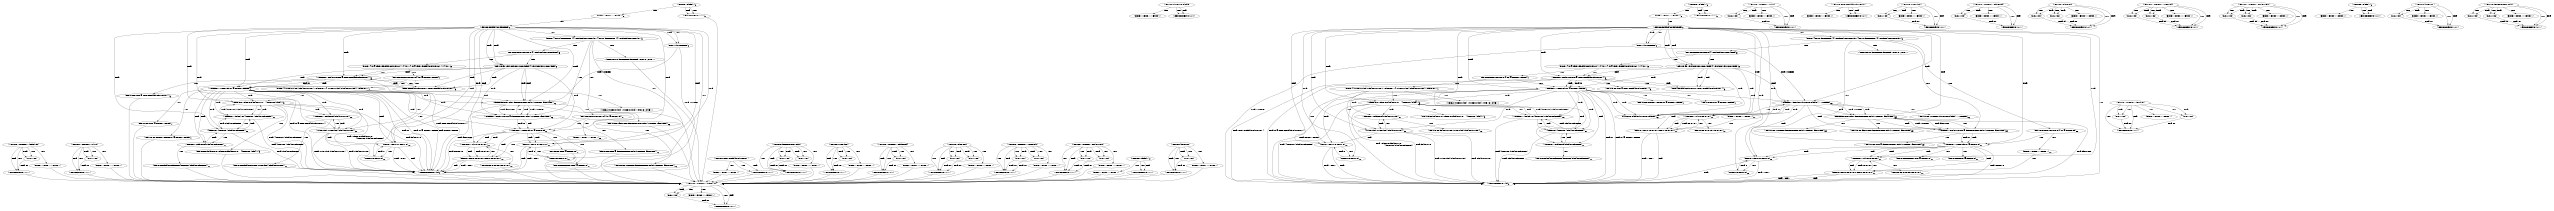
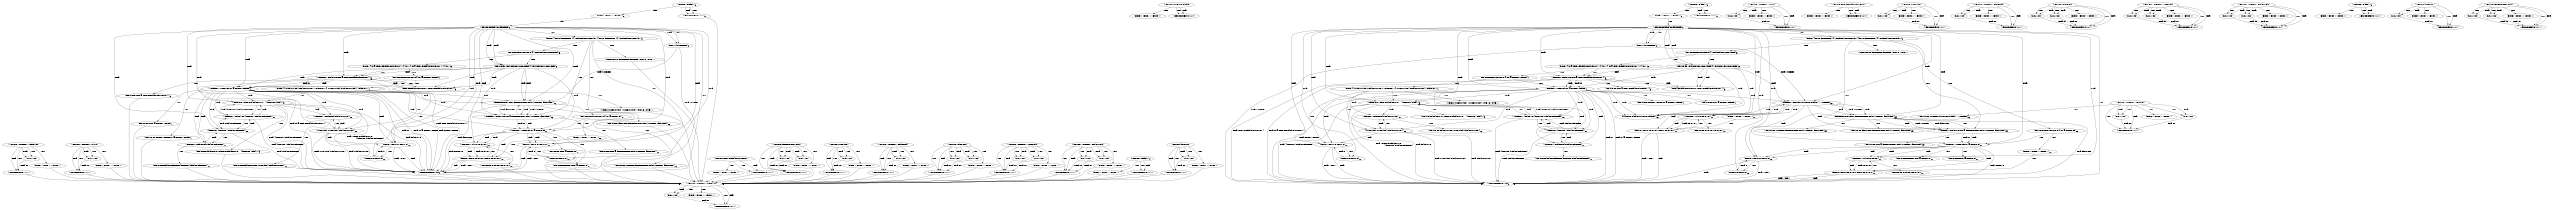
(1880, 109) -> (2042, 110)
(1769, 110) -> (1769, 110)
(1776, 110) -> (1776, 110)
